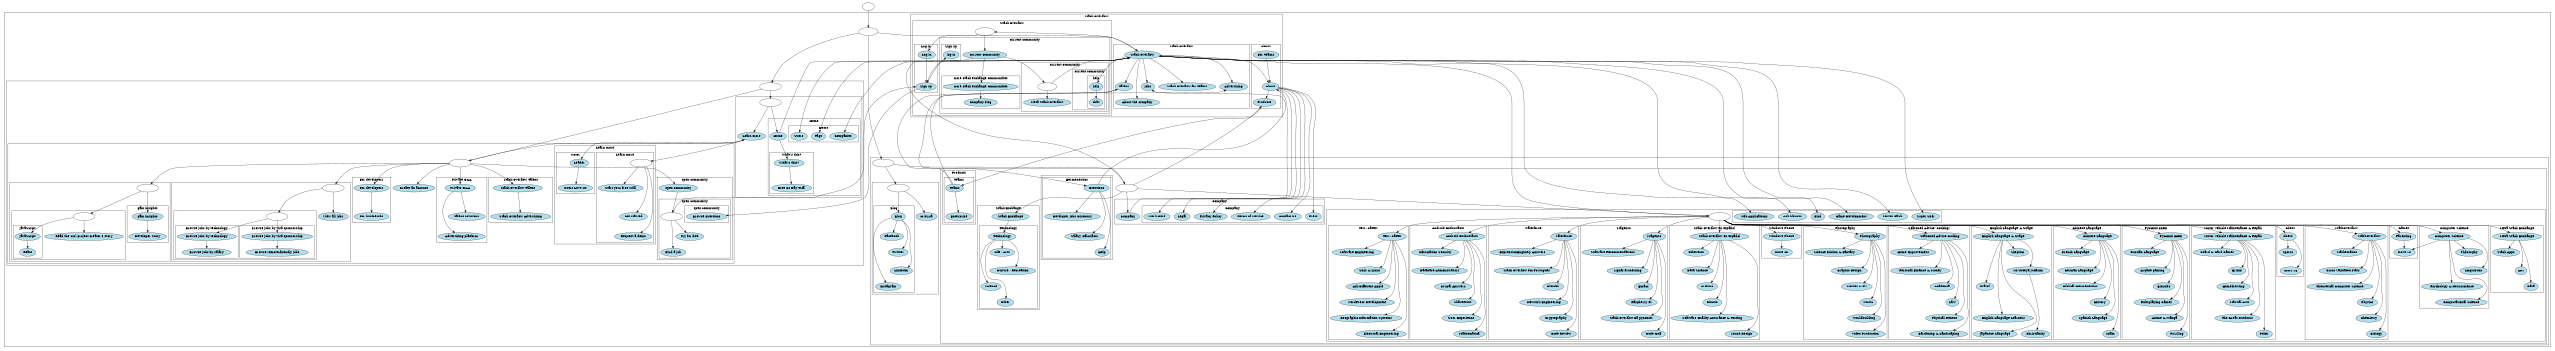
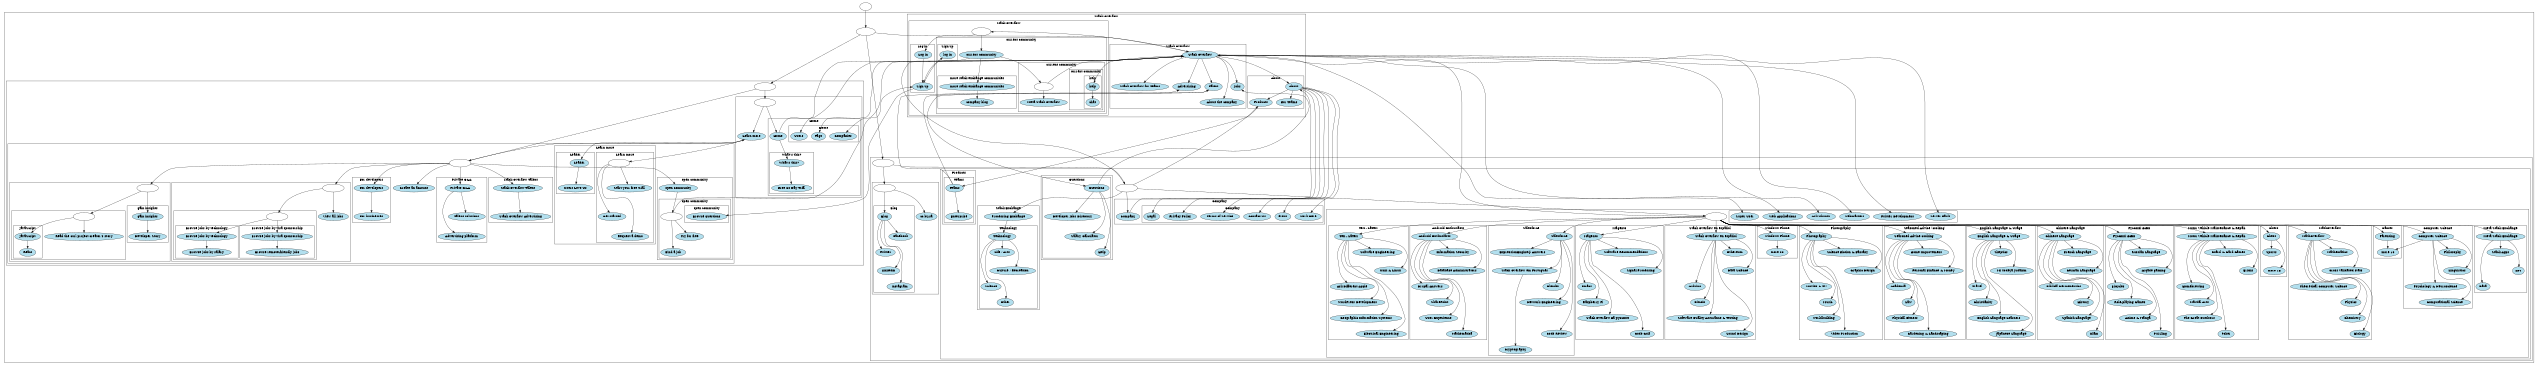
(1268, 70) -> (1292, 93)
(575, 155) -> (575, 155)
(1077, 180) -> (1077, 180)
(1011, 217) -> (1008, 217)
(1818, 217) -> (1855, 217)
(1851, 217) -> (1897, 217)
(1572, 278) -> (1515, 309)
(2037, 301) -> (1977, 268)
